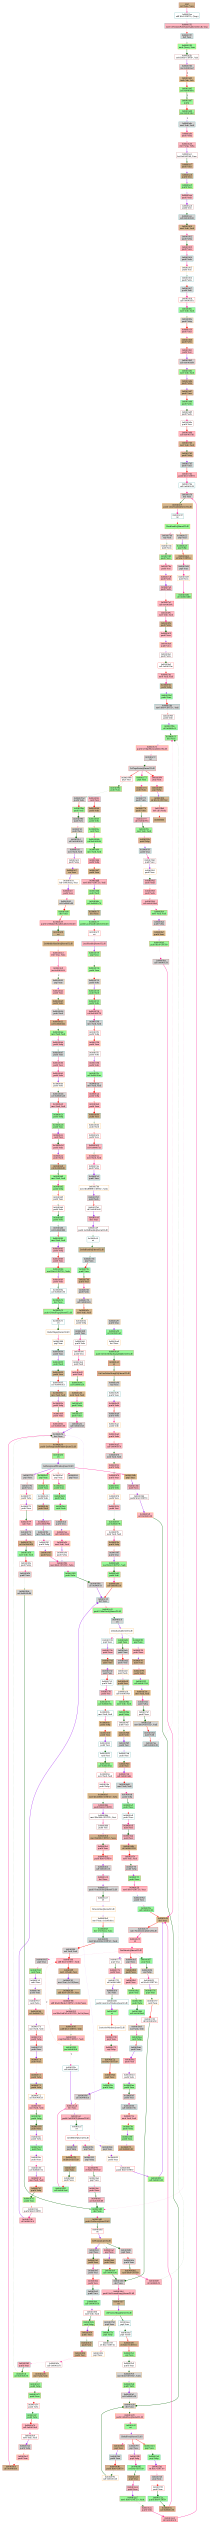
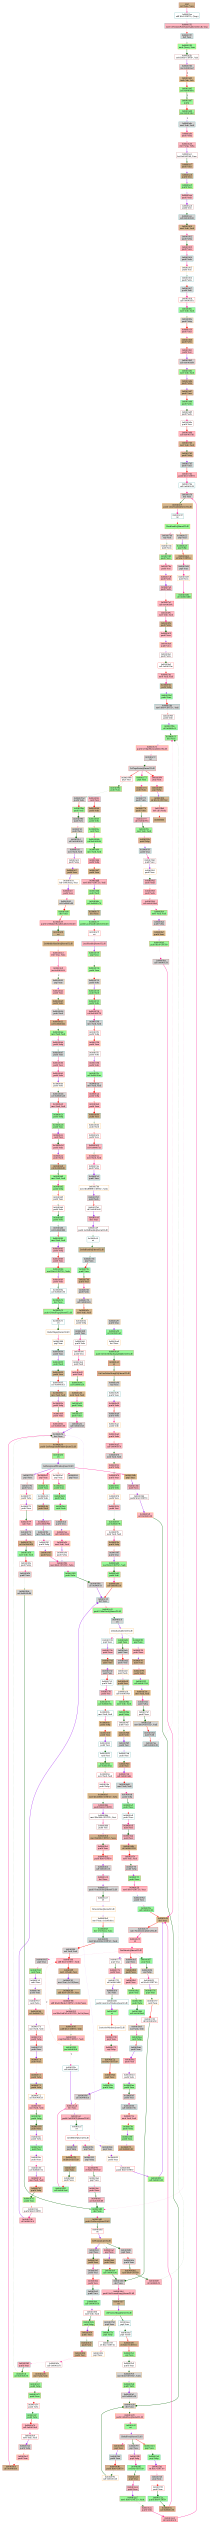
(72, 871) -> (72, 871)
(43, 1477) -> (43, 1477)
(141, 2277) -> (141, 2277)
(133, 2441) -> (133, 2441)
